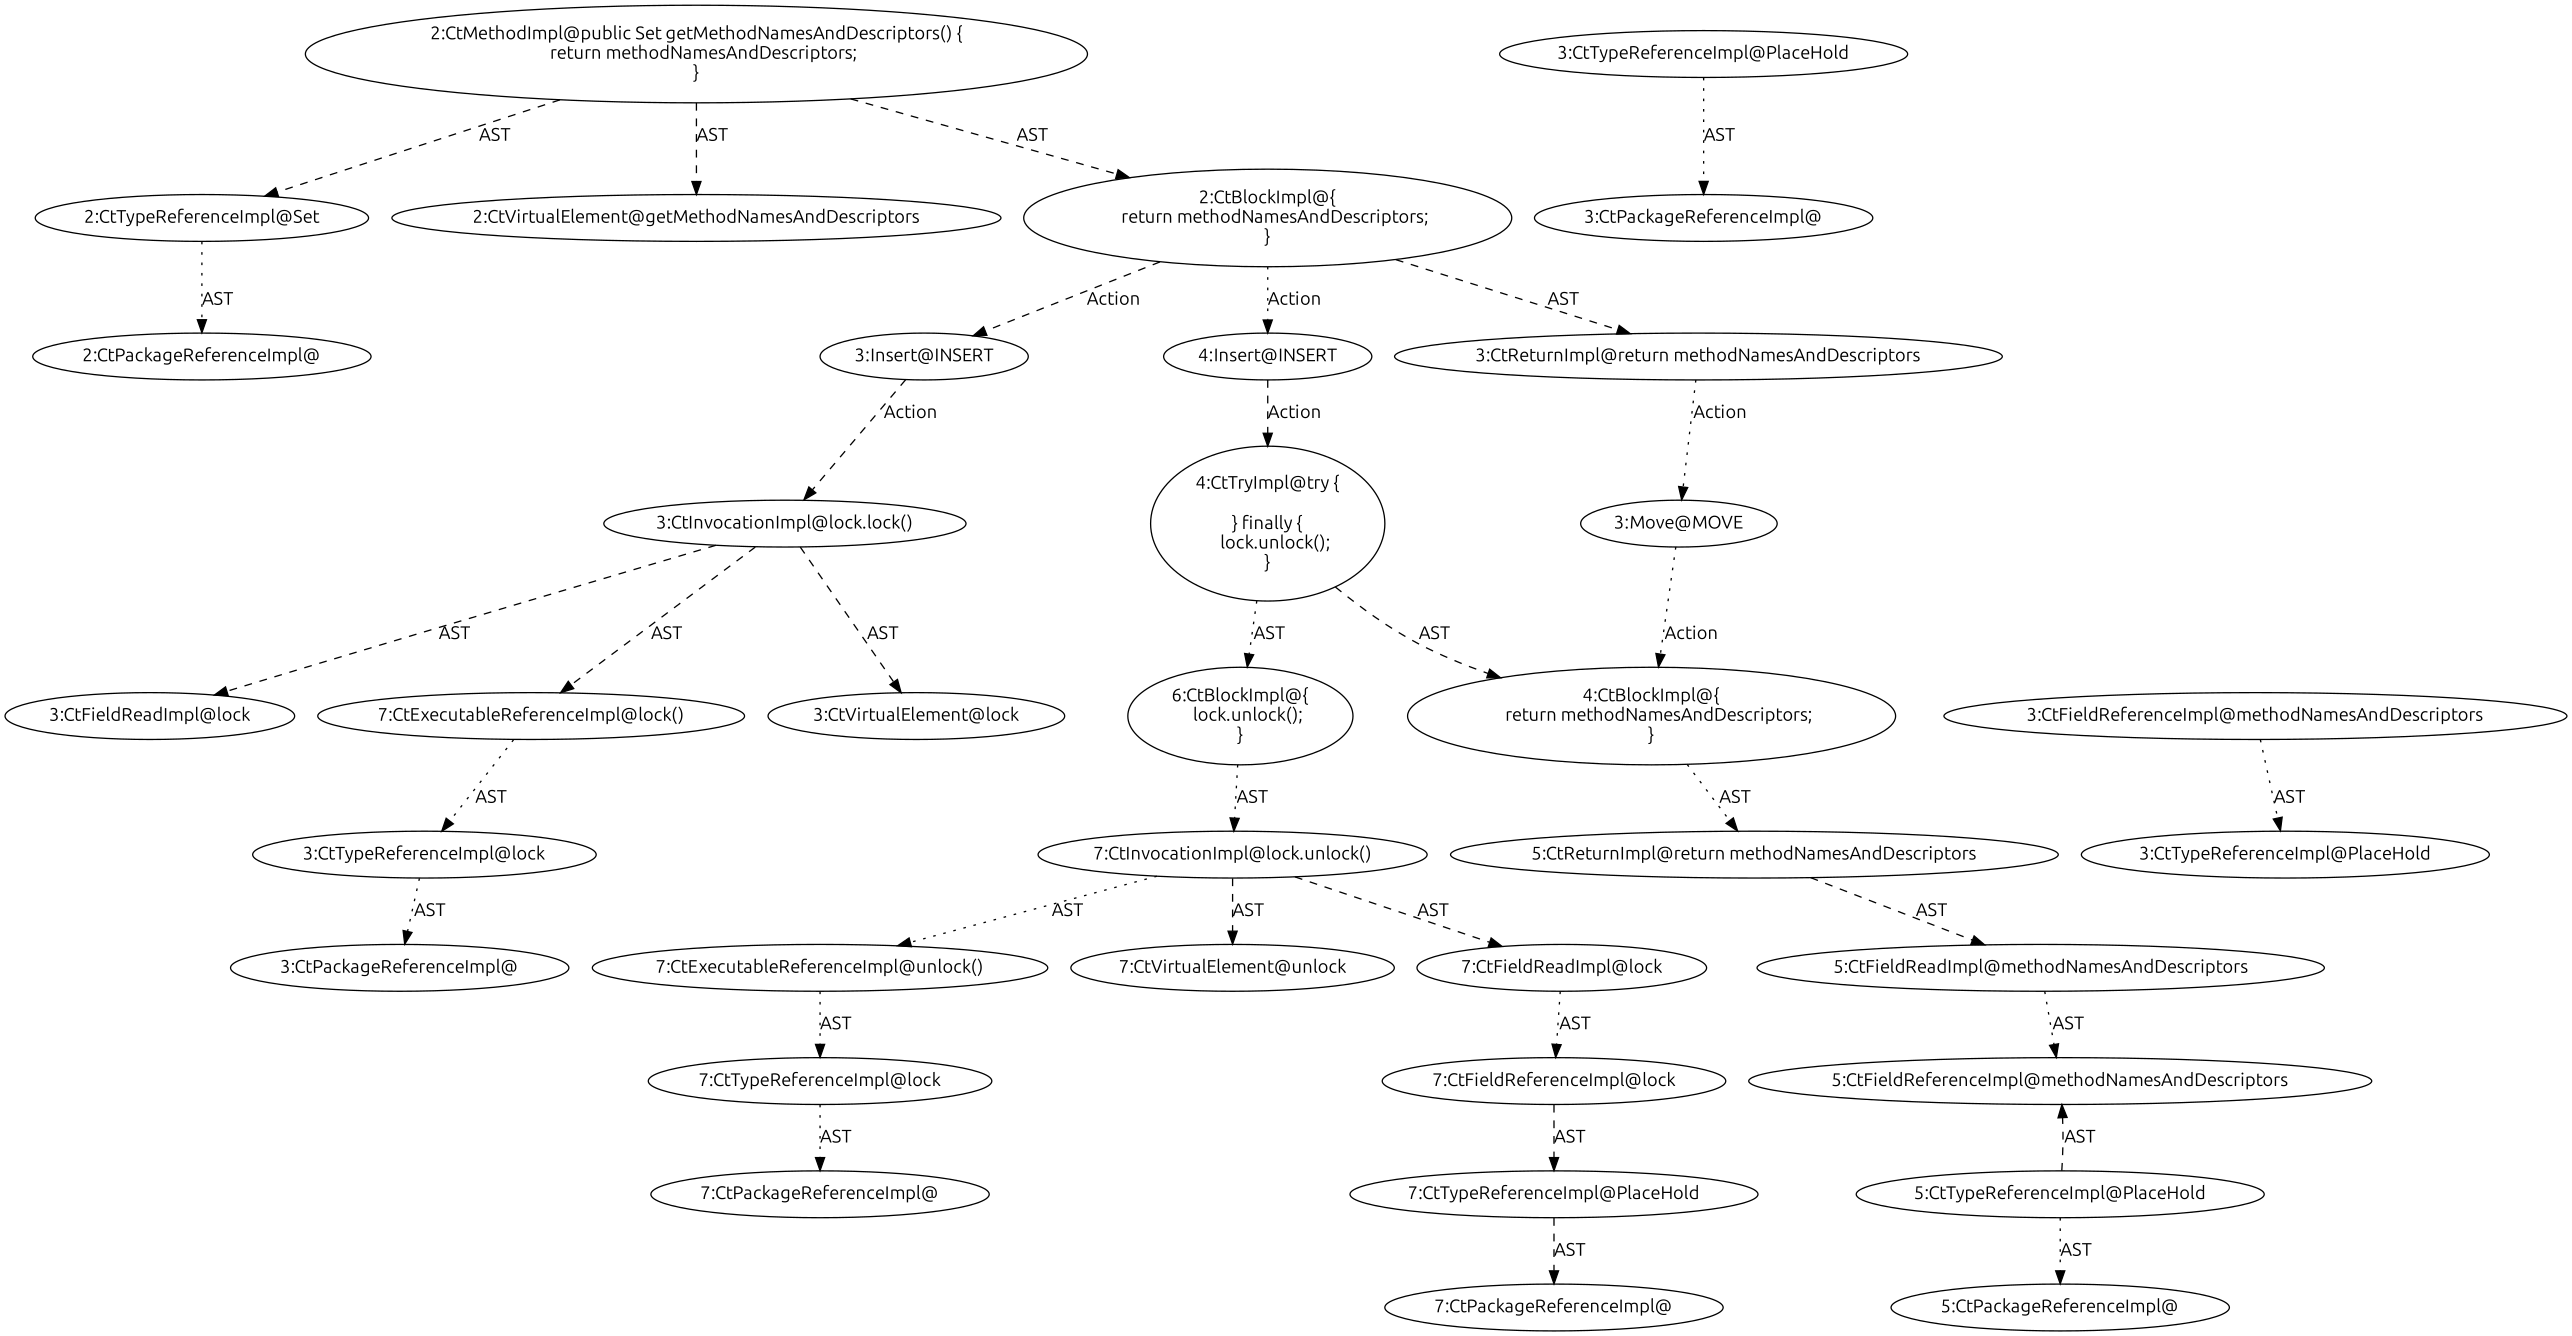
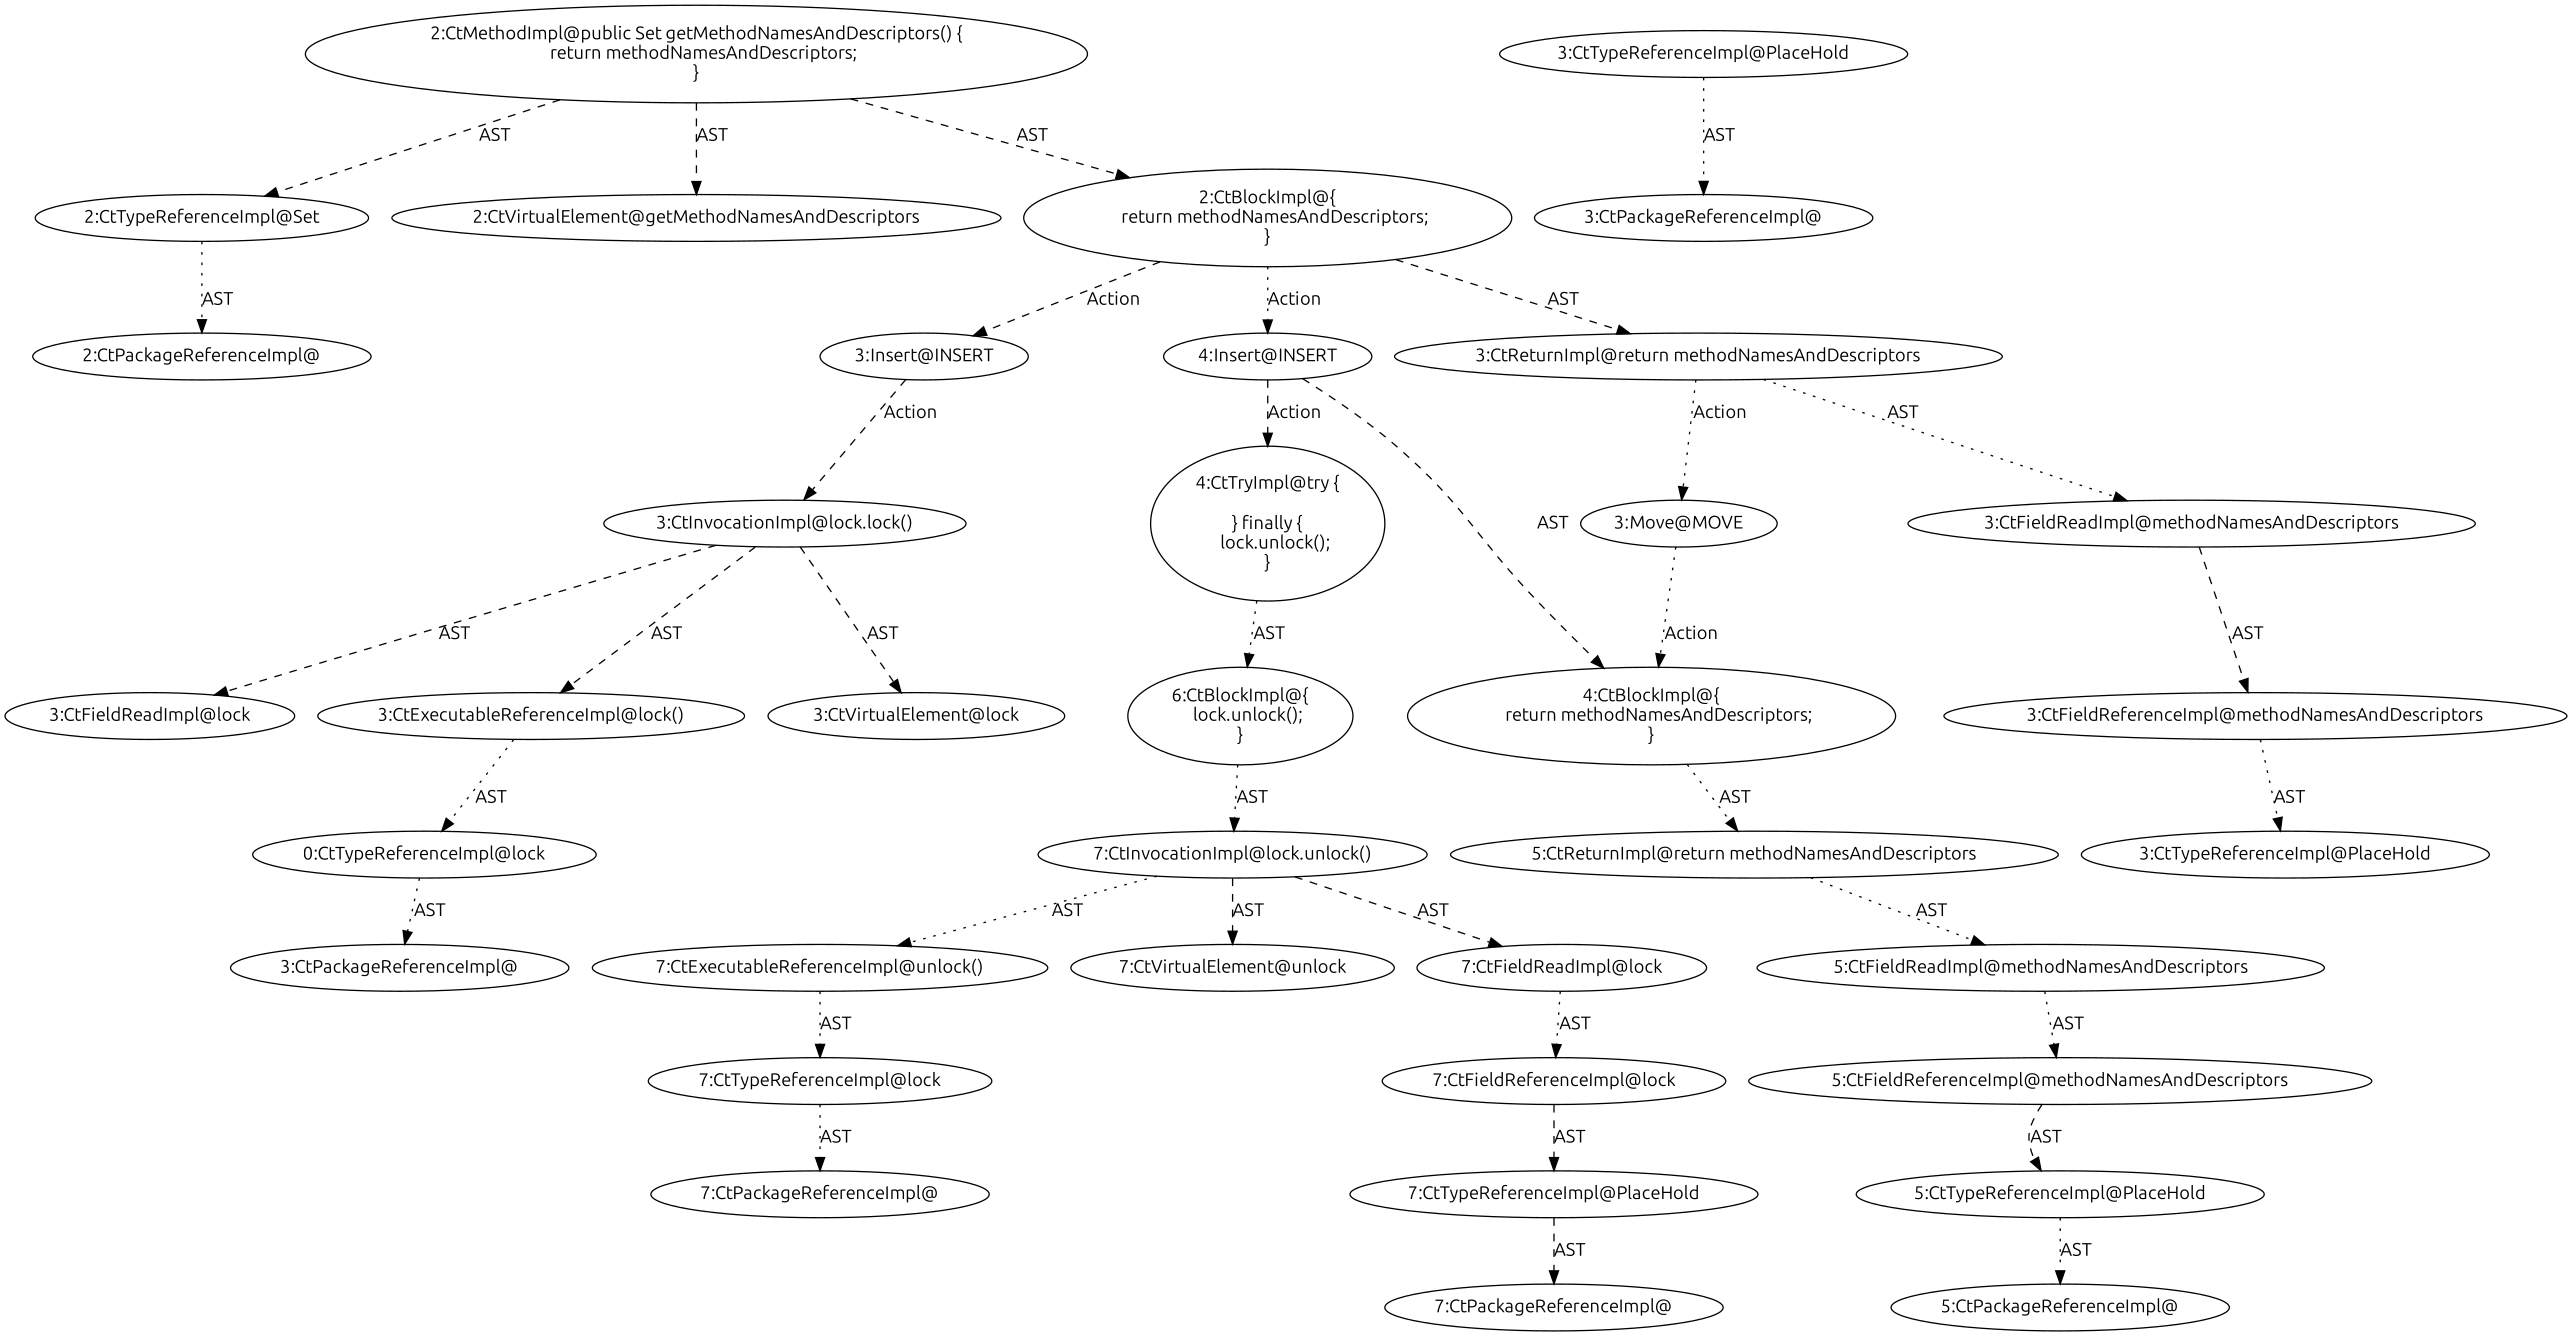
none -> (2192, 524)
(1407, 638) -> (1458, 508)
(531, 716) -> (531, 716)
(424, 855) -> (424, 855)
(1892, 909) -> (1892, 909)
(2063, 1144) -> (2030, 1131)
